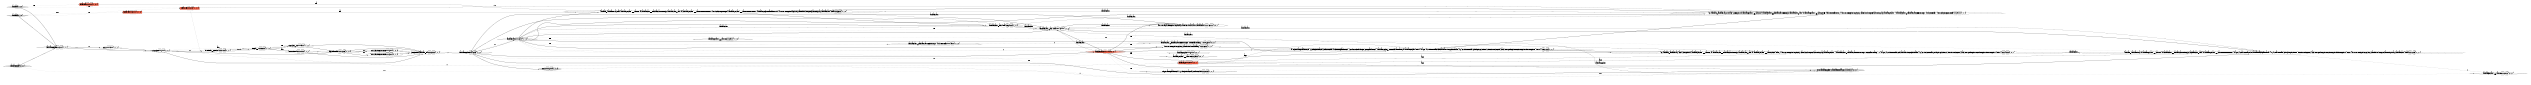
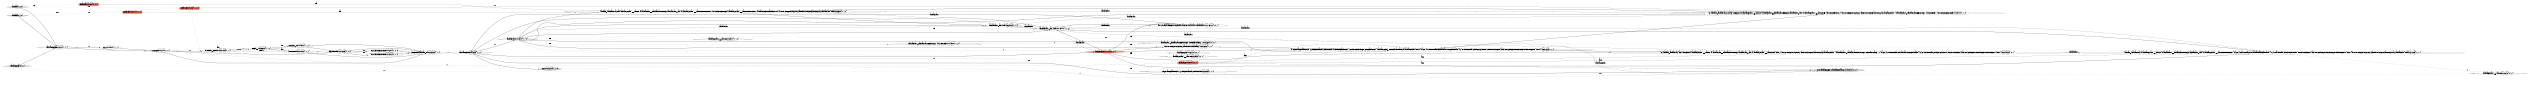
none -> (259, 52)
